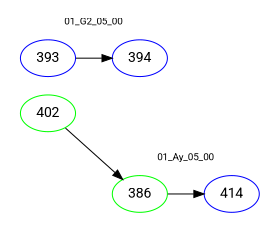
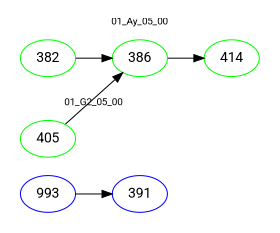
(48, 58) -> (48, 194)
none -> (48, 58)
(140, 58) -> (140, 194)
(48, 113) -> (48, 139)
(232, 194) -> (232, 58)
